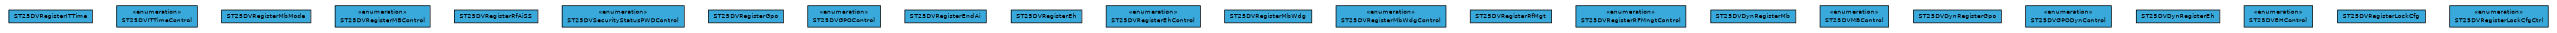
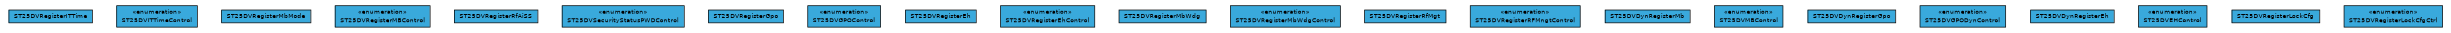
(946, 16) -> none
